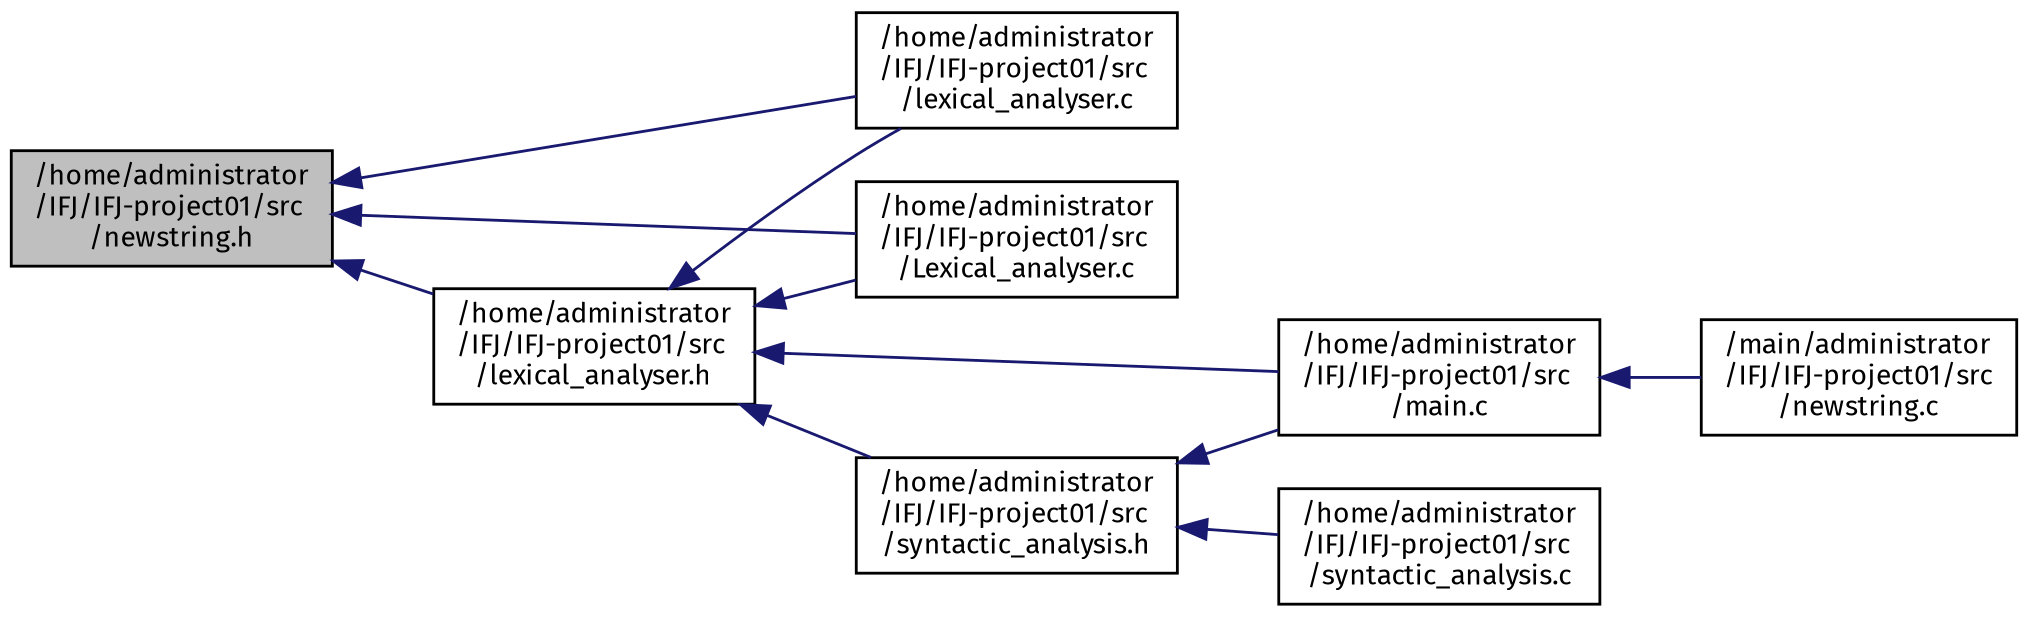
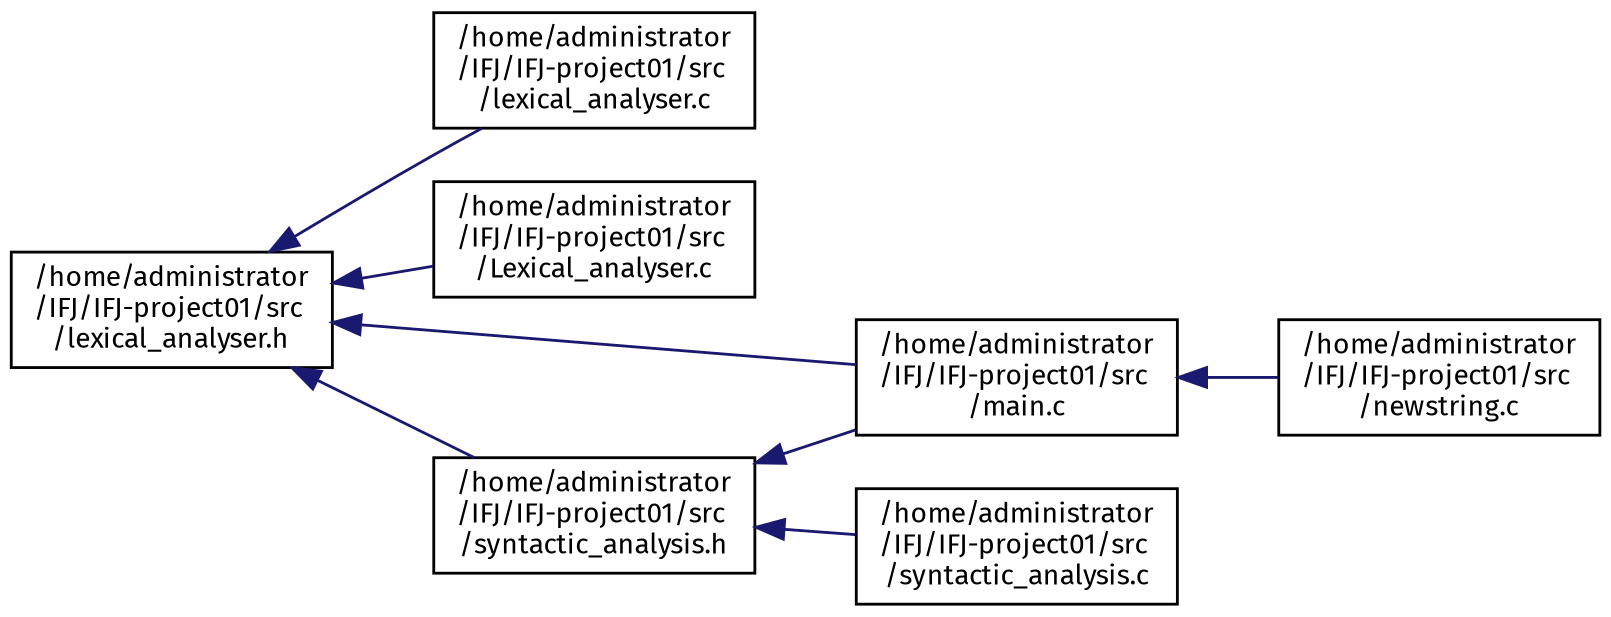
(172, 208) -> none
(1859, 377) -> (1439, 377)
